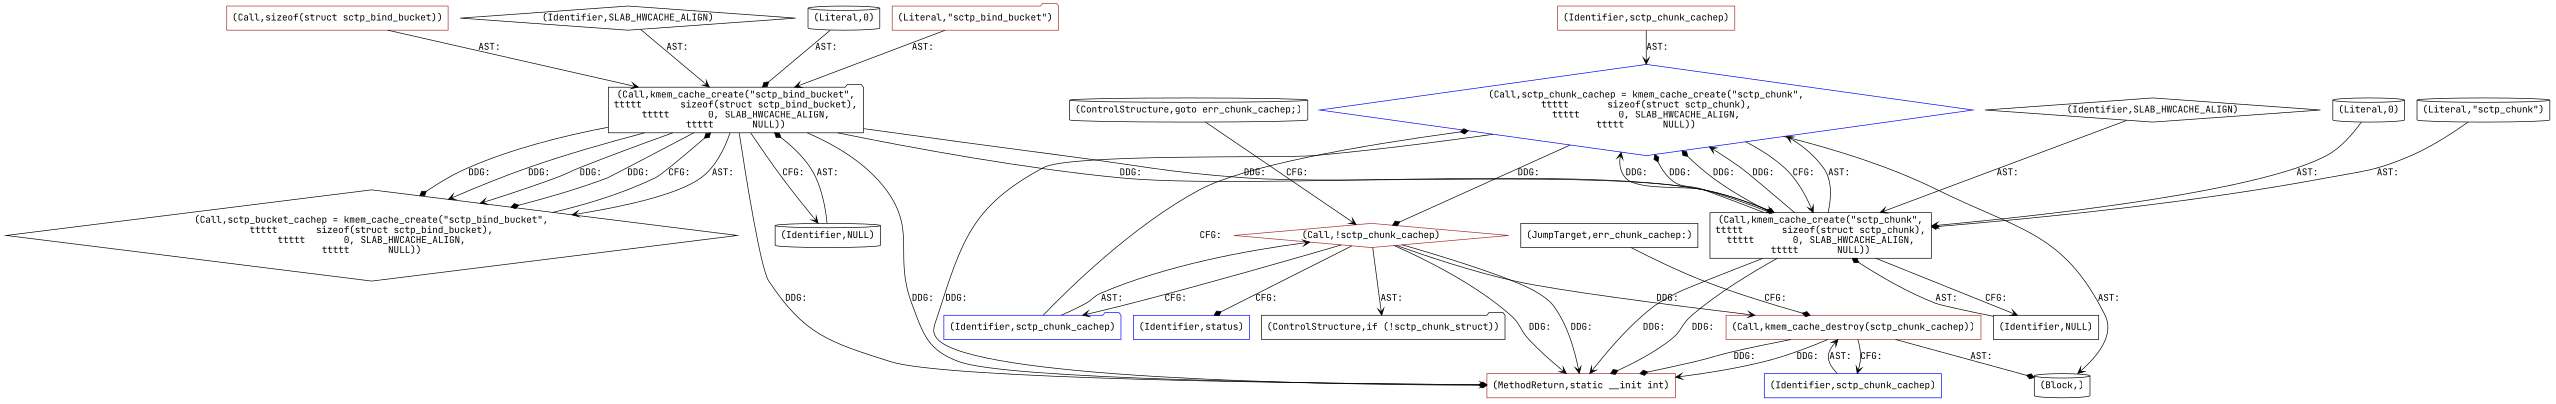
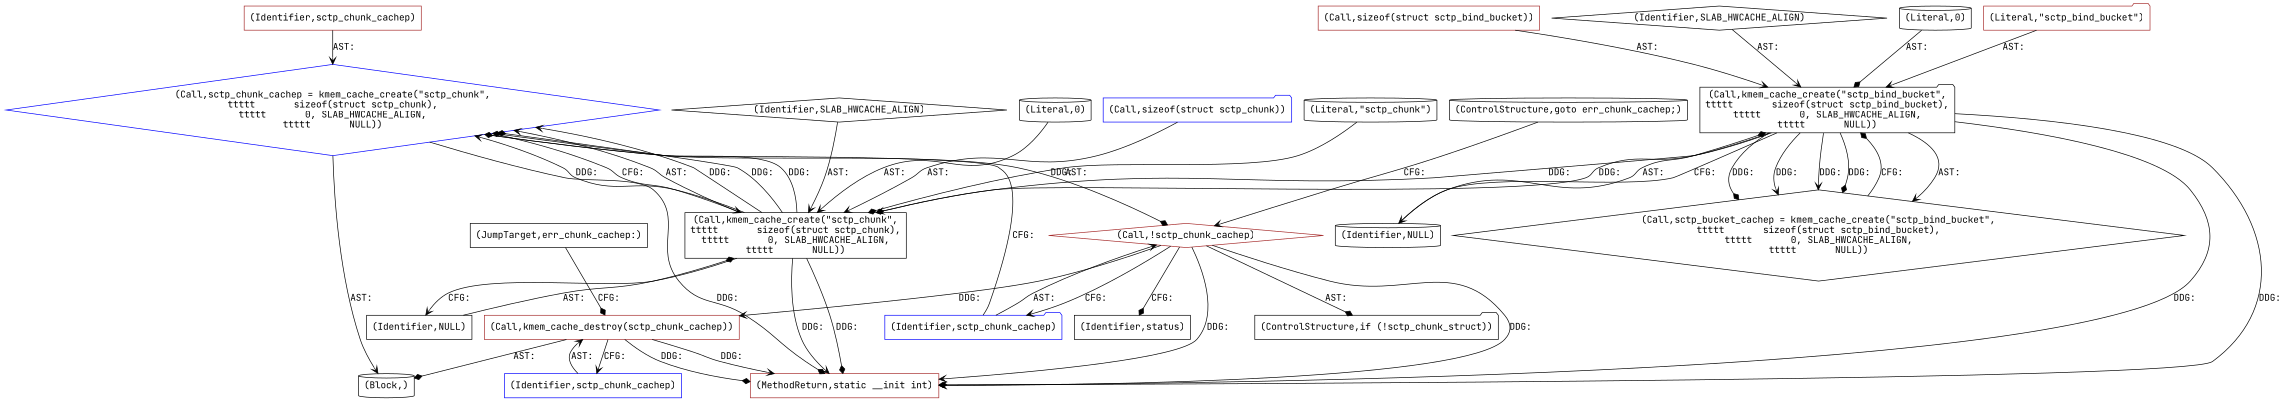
none -> (1197, 110)
(1377, 278) -> (1276, 279)
(1191, 327) -> (1132, 327)
